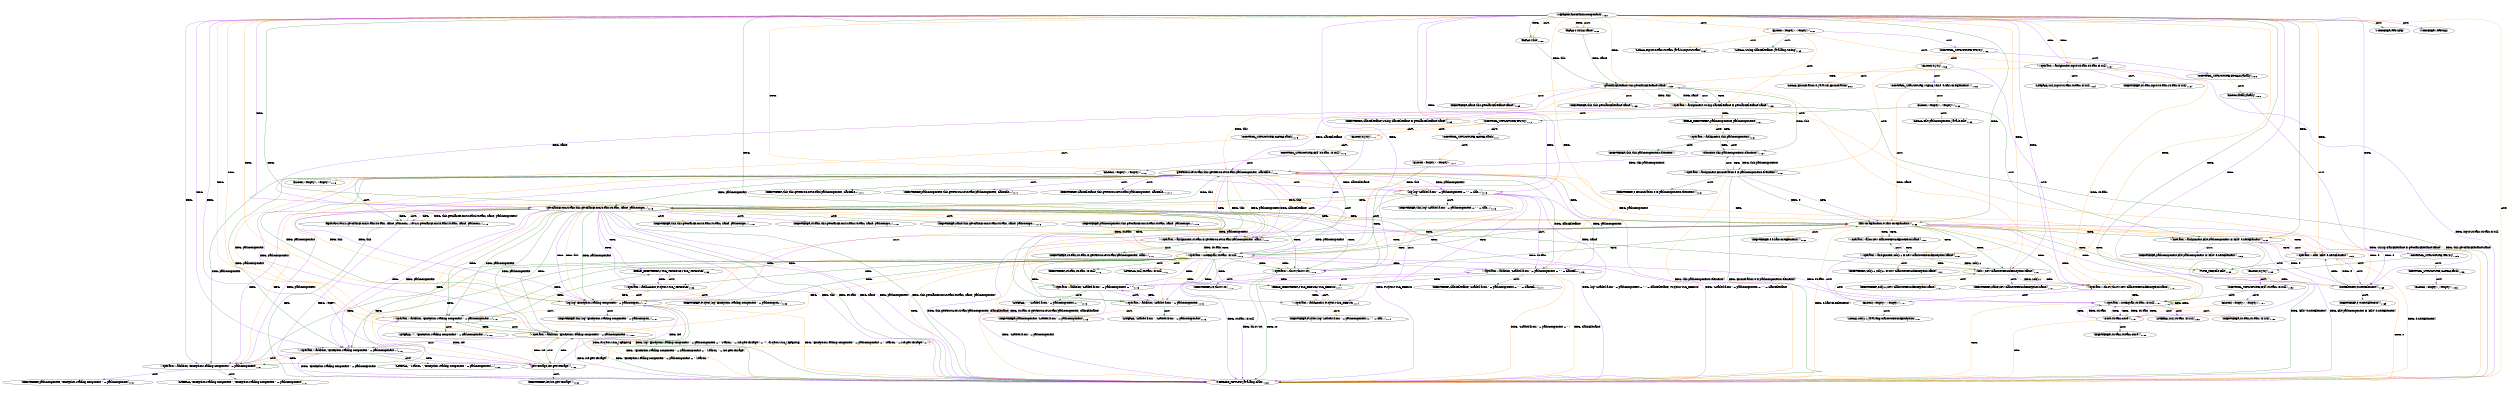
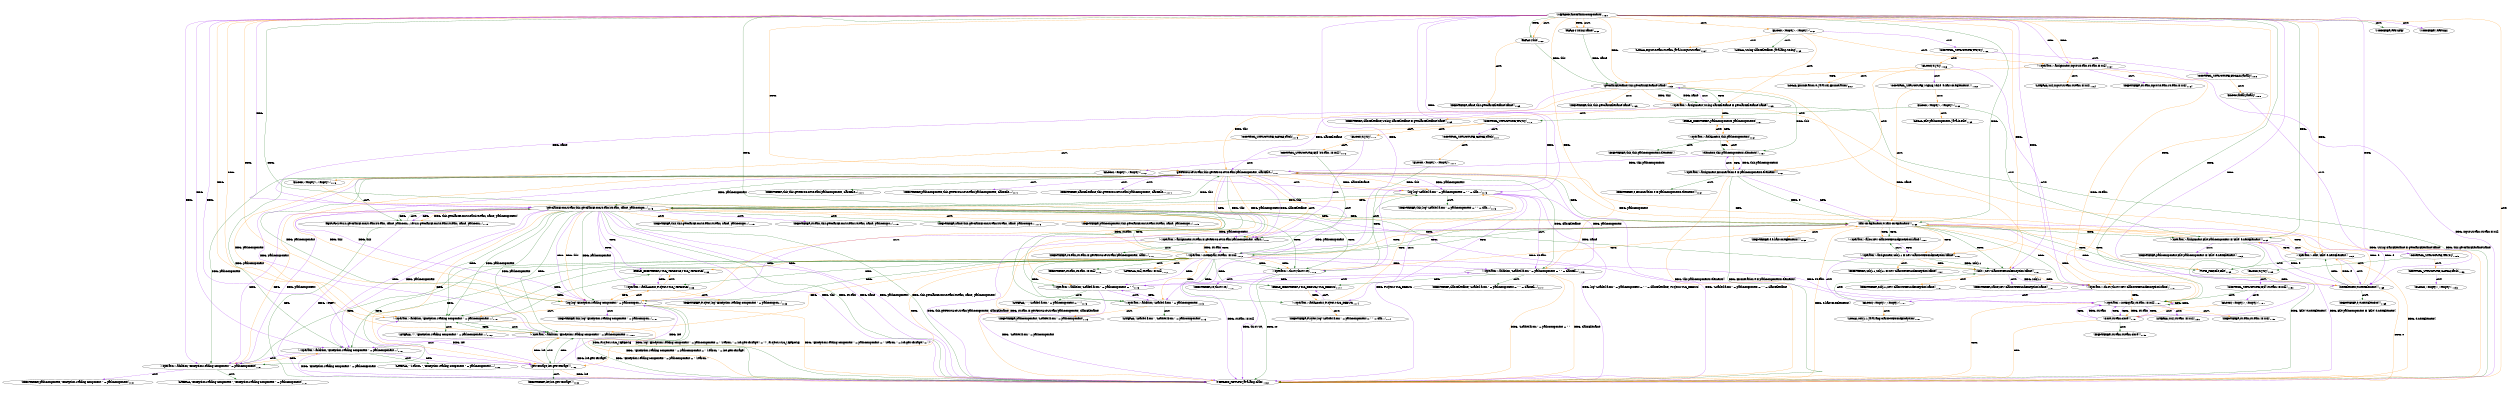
(1545, 92) -> (1496, 66)
(1588, 249) -> (1588, 249)
none -> (881, 381)
